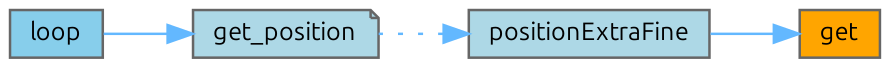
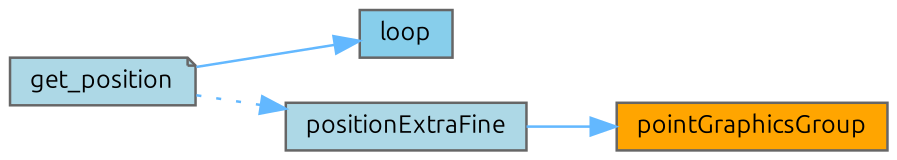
(135, 34) -> (265, 56)
(840, 34) -> (752, 127)
